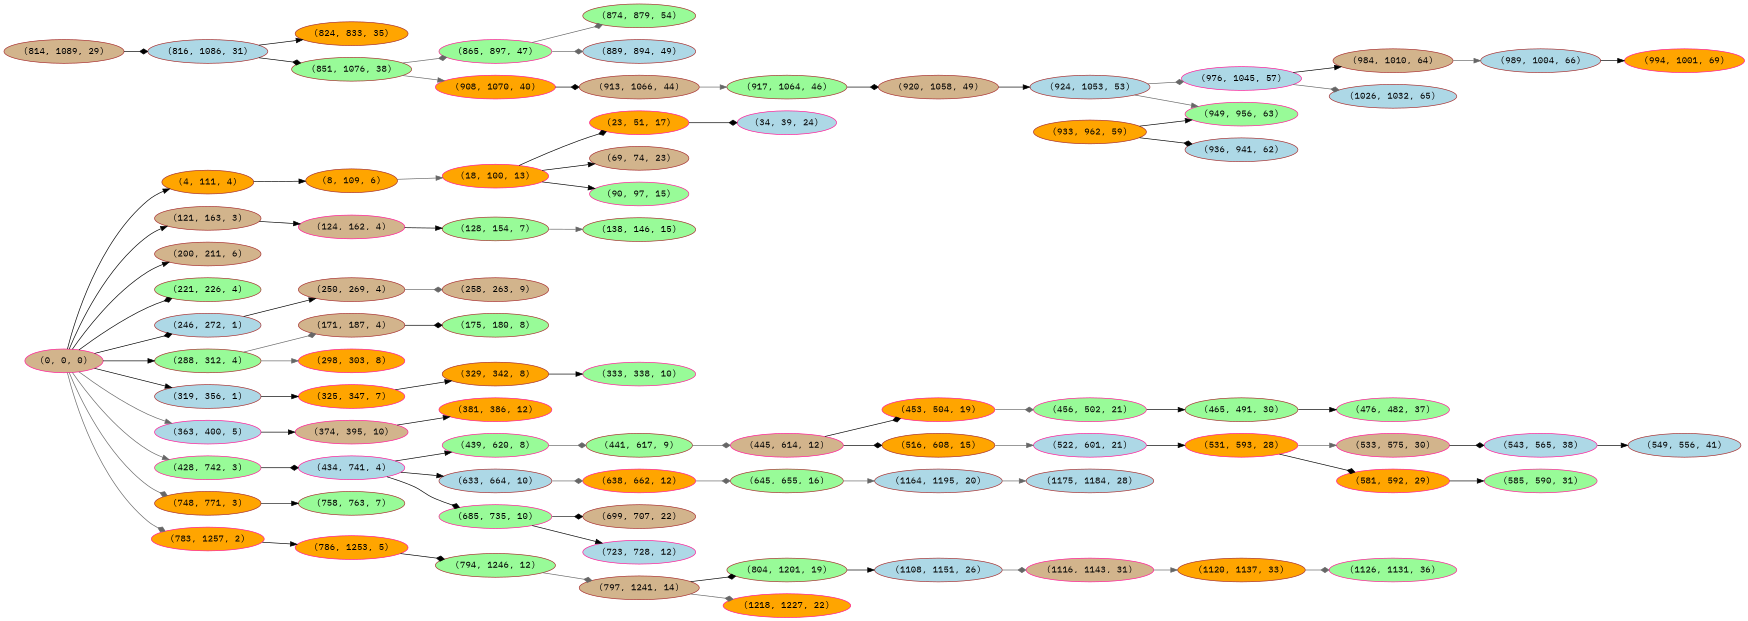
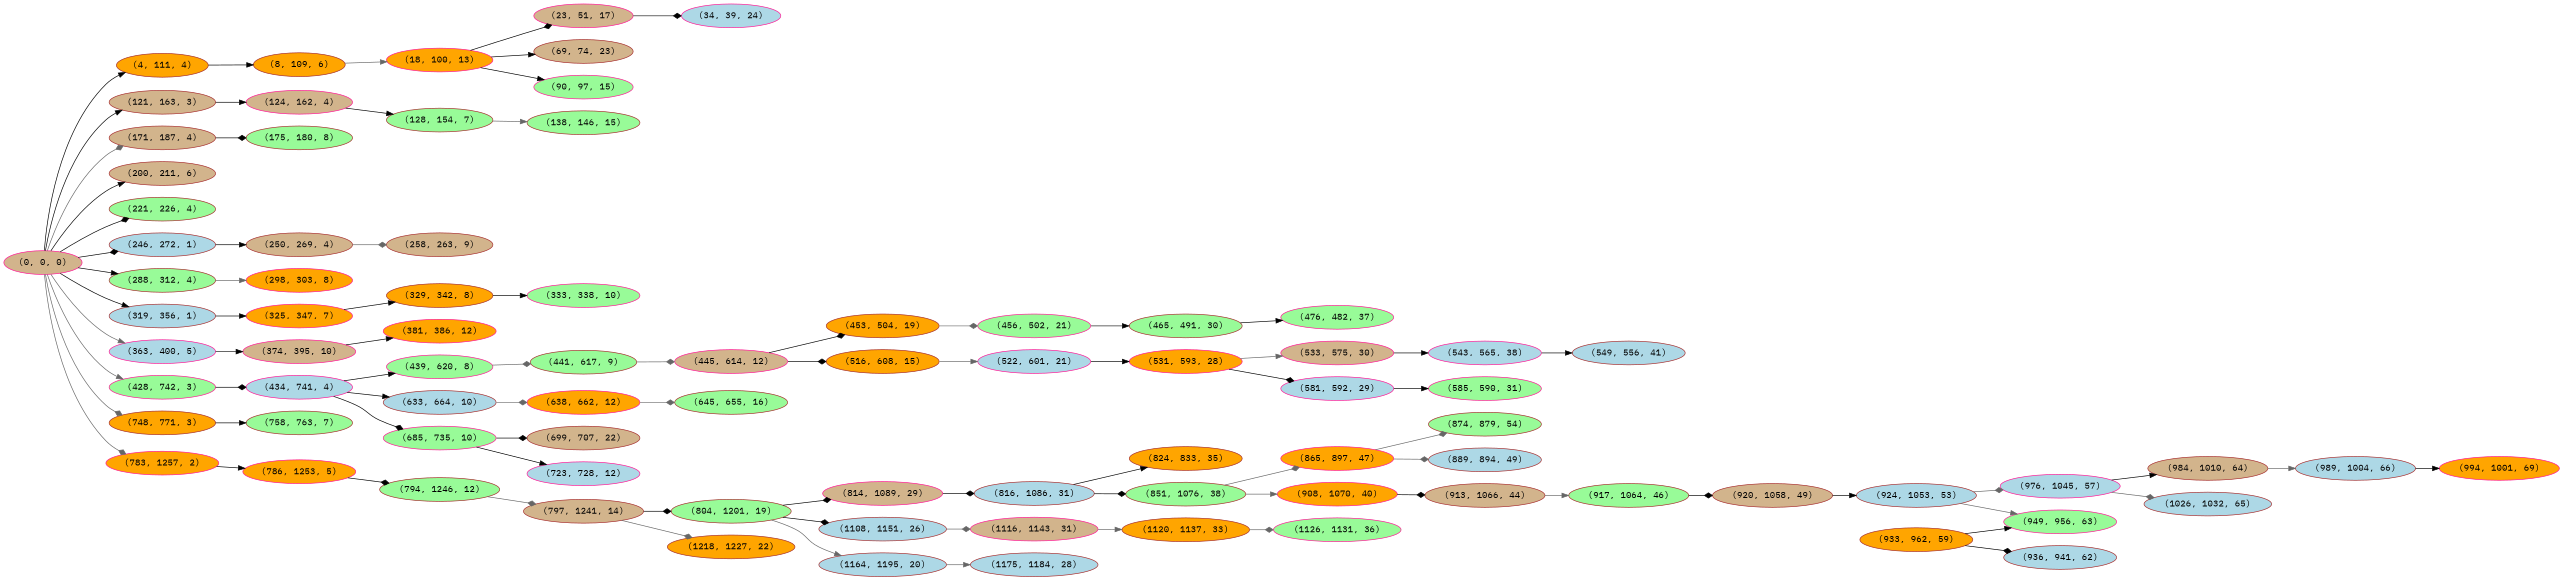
(64, 51) -> (883, 493)
(495, 51) -> (1337, 459)
(639, 123) -> (583, 16)
(276, 344) -> (73, 194)
(938, 410) -> (883, 326)
(1463, 445) -> (1408, 353)
(856, 481) -> (804, 535)
(1393, 481) -> (1337, 389)
none -> (803, 503)
(857, 570) -> (802, 520)
(787, 606) -> (731, 547)
